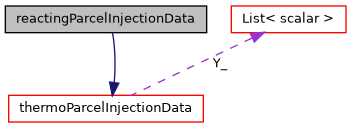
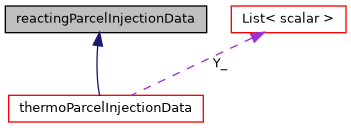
(115, 57) -> (97, 71)
